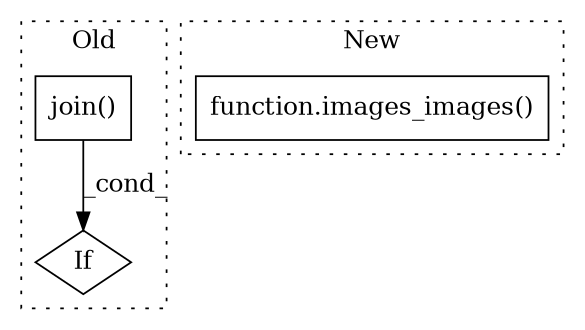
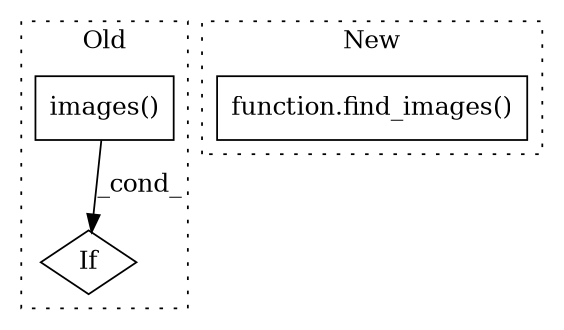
(83, 108) -> (105, 108)
(372, 108) -> (372, 108)
